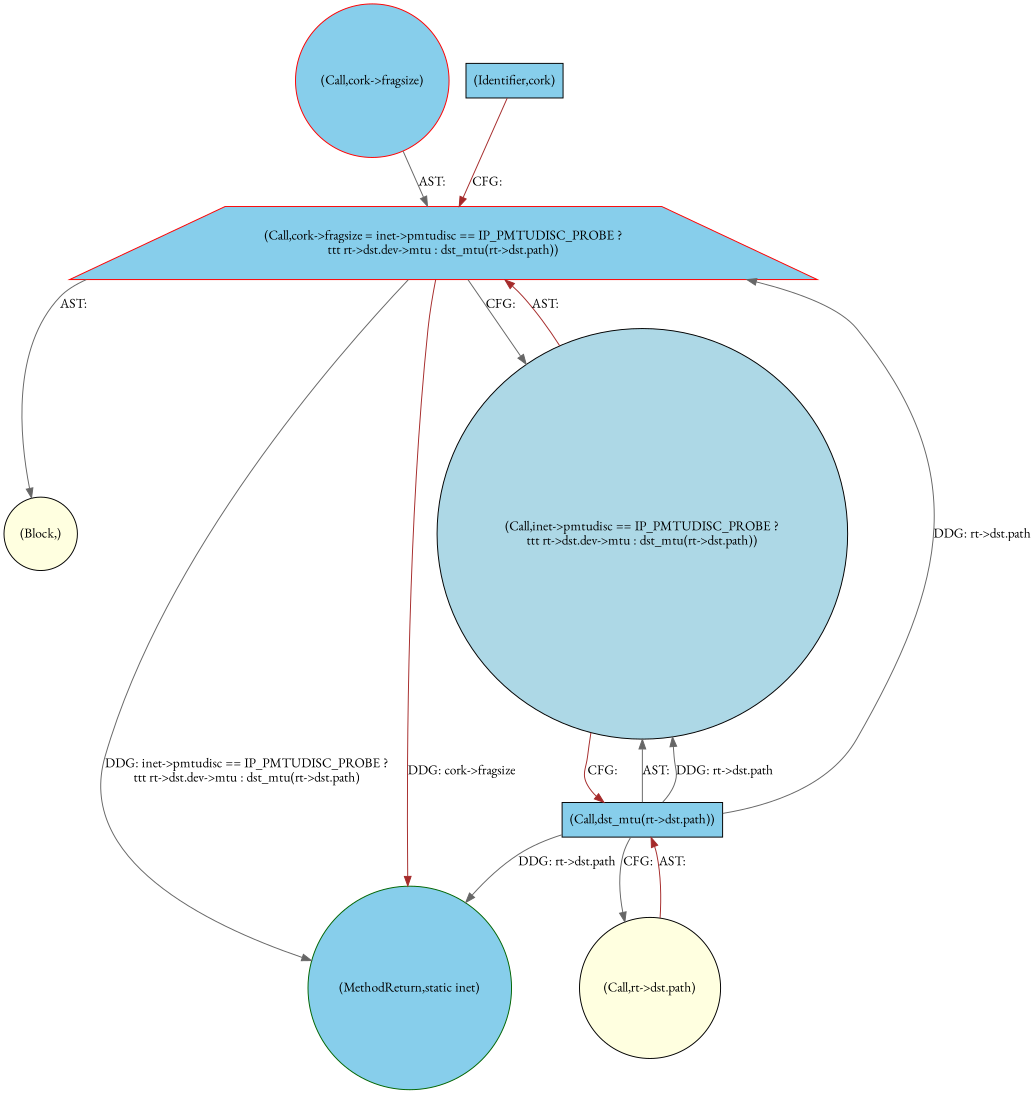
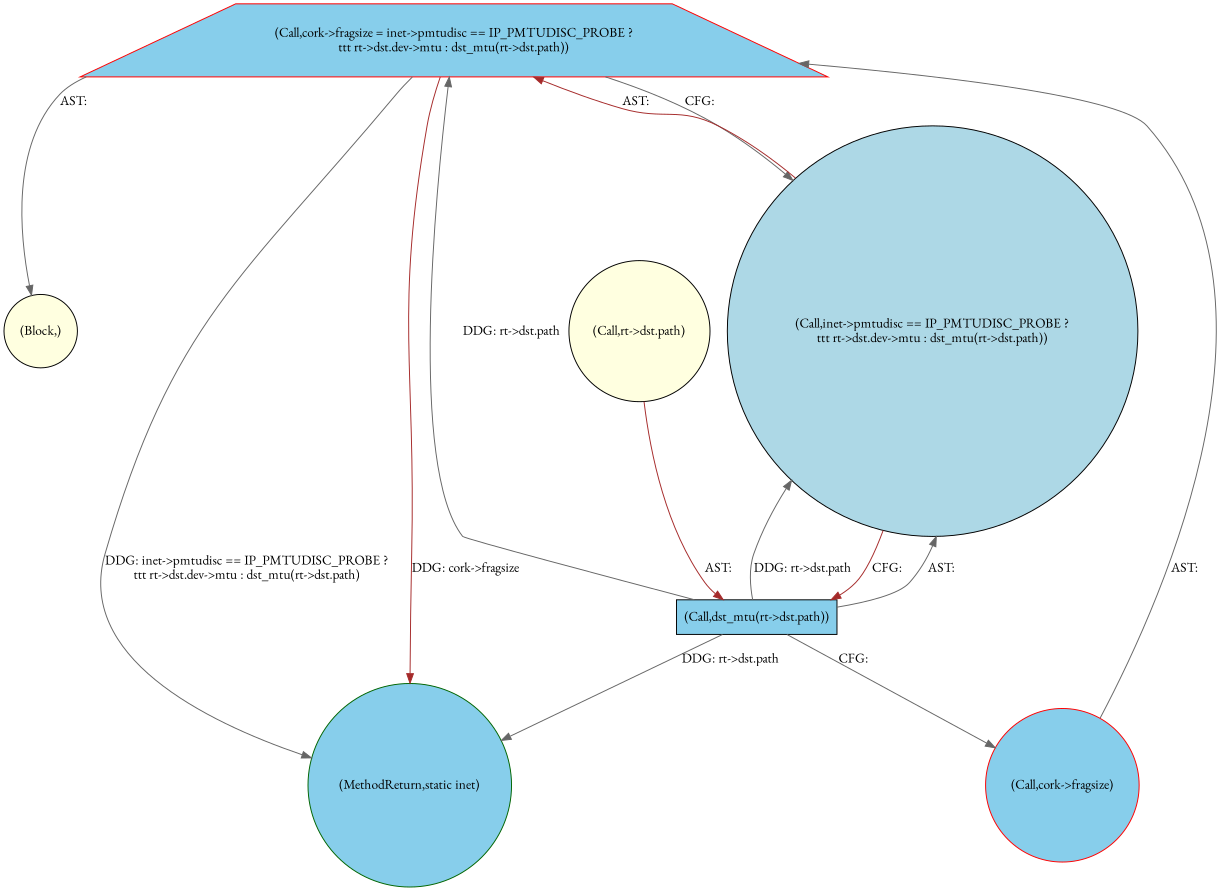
(515, 81) -> none
(620, 874) -> (887, 689)
